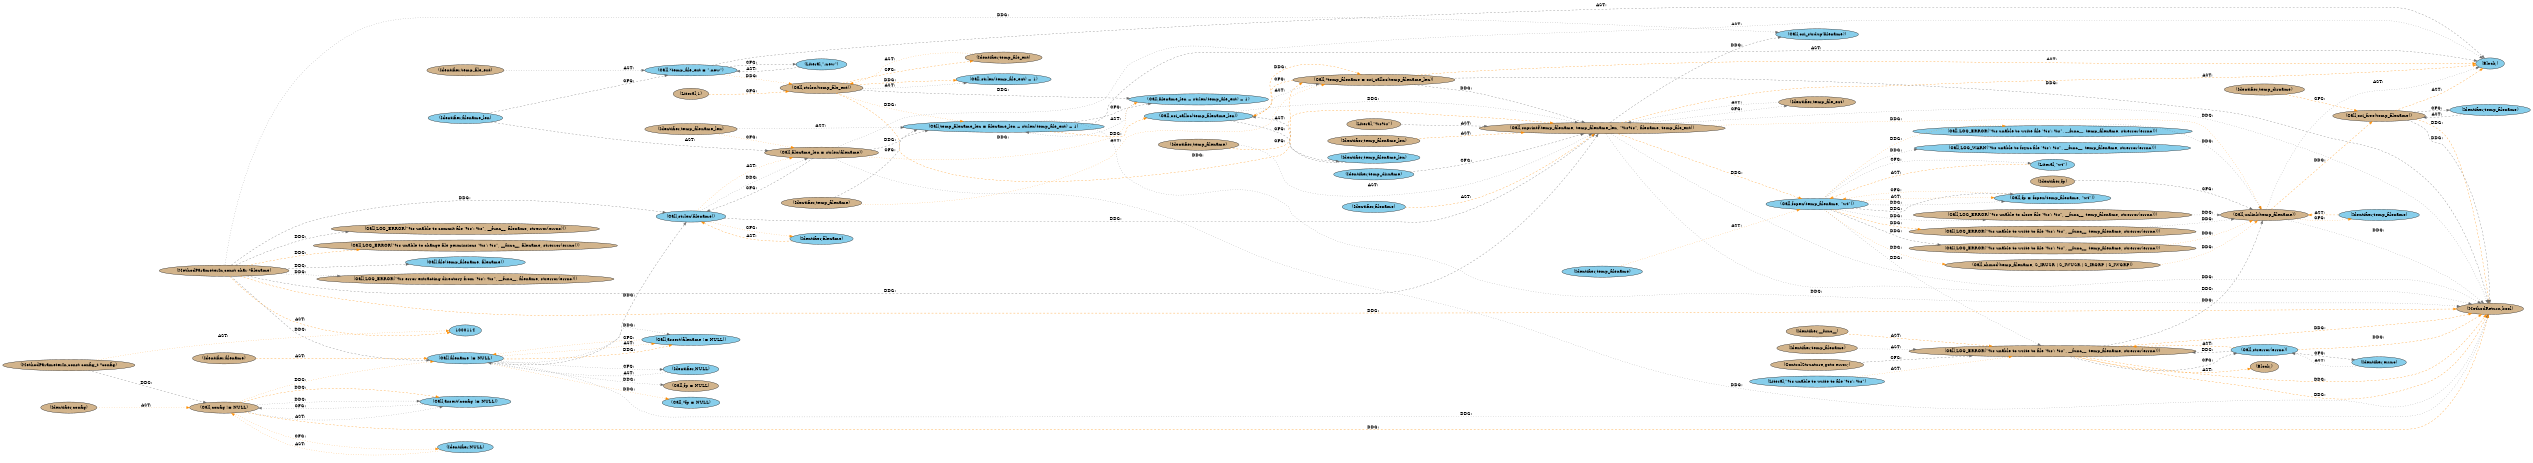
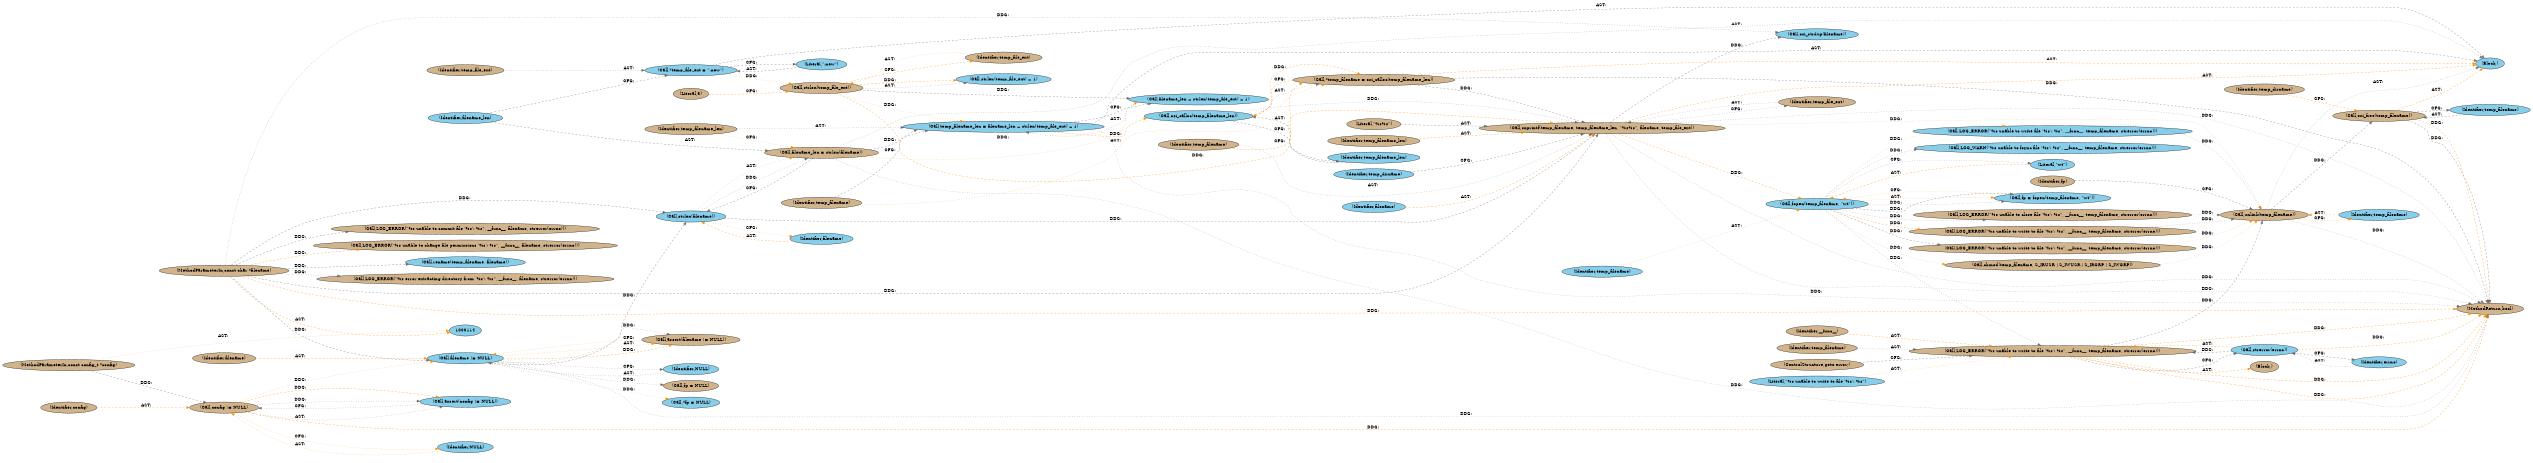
(691, 94) -> (691, 94)
(2321, 166) -> (2321, 166)
(465, 262) -> (465, 262)
(691, 340) -> (691, 340)
(142, 408) -> (142, 408)
